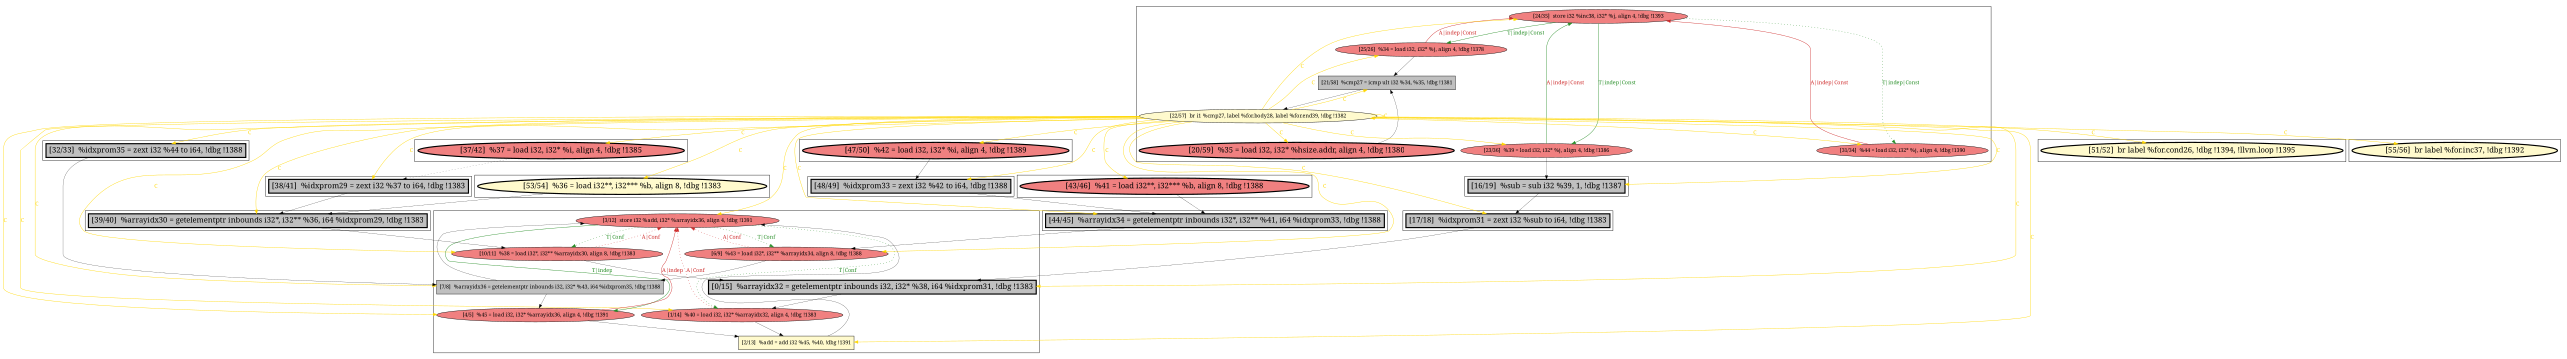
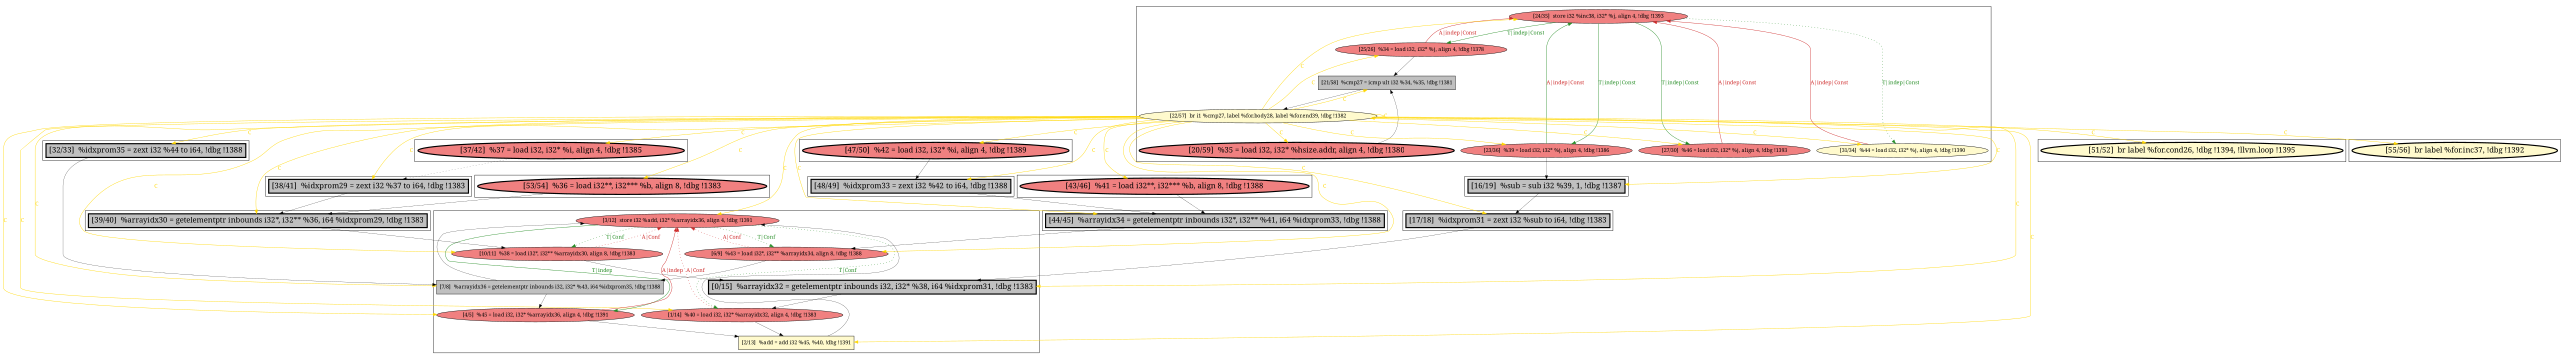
none -> (1724, 151)
(1902, 151) -> (1902, 151)
(622, 186) -> (622, 186)
